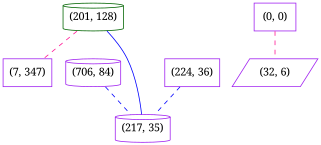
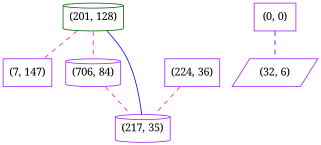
none -> (93, 45)
(275, 45) -> (275, 45)
(27, 73) -> (27, 73)
(118, 101) -> (118, 101)
(167, 101) -> (167, 101)
